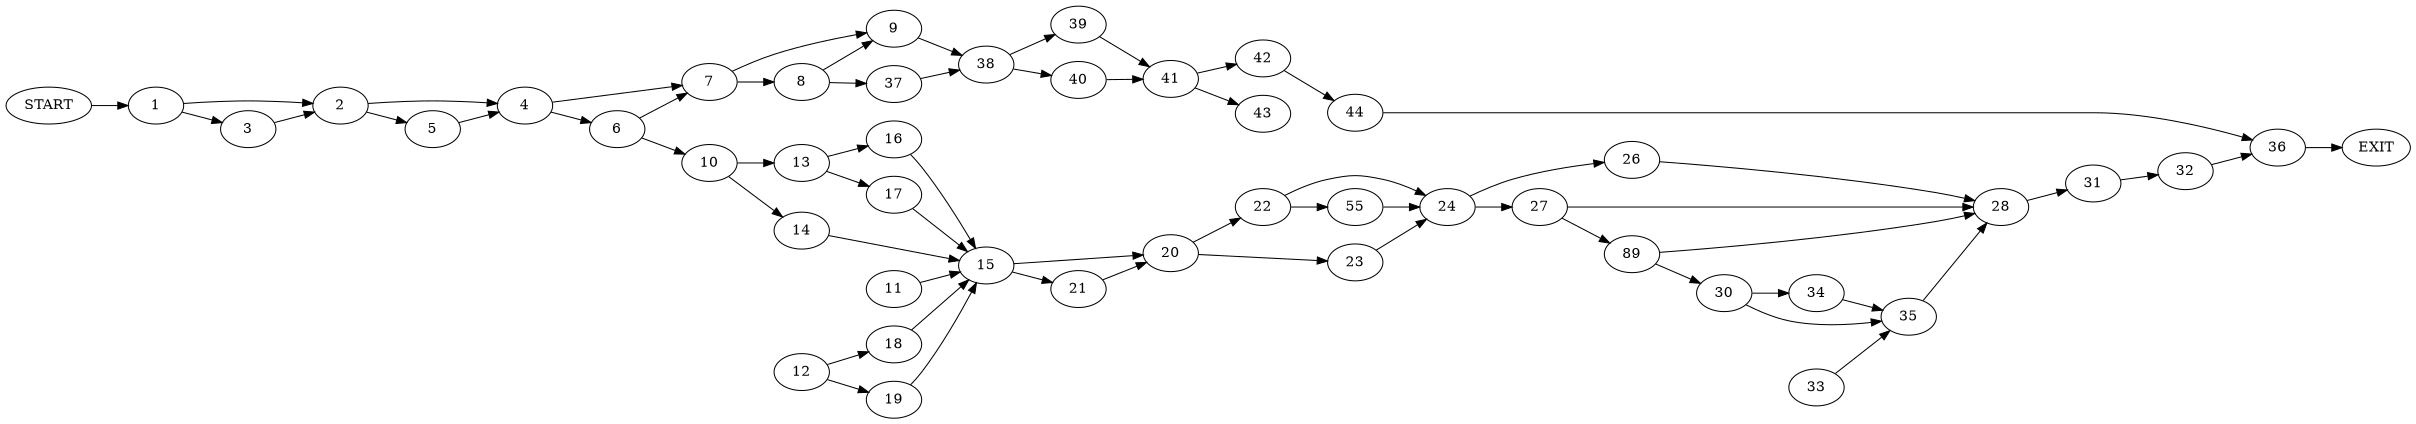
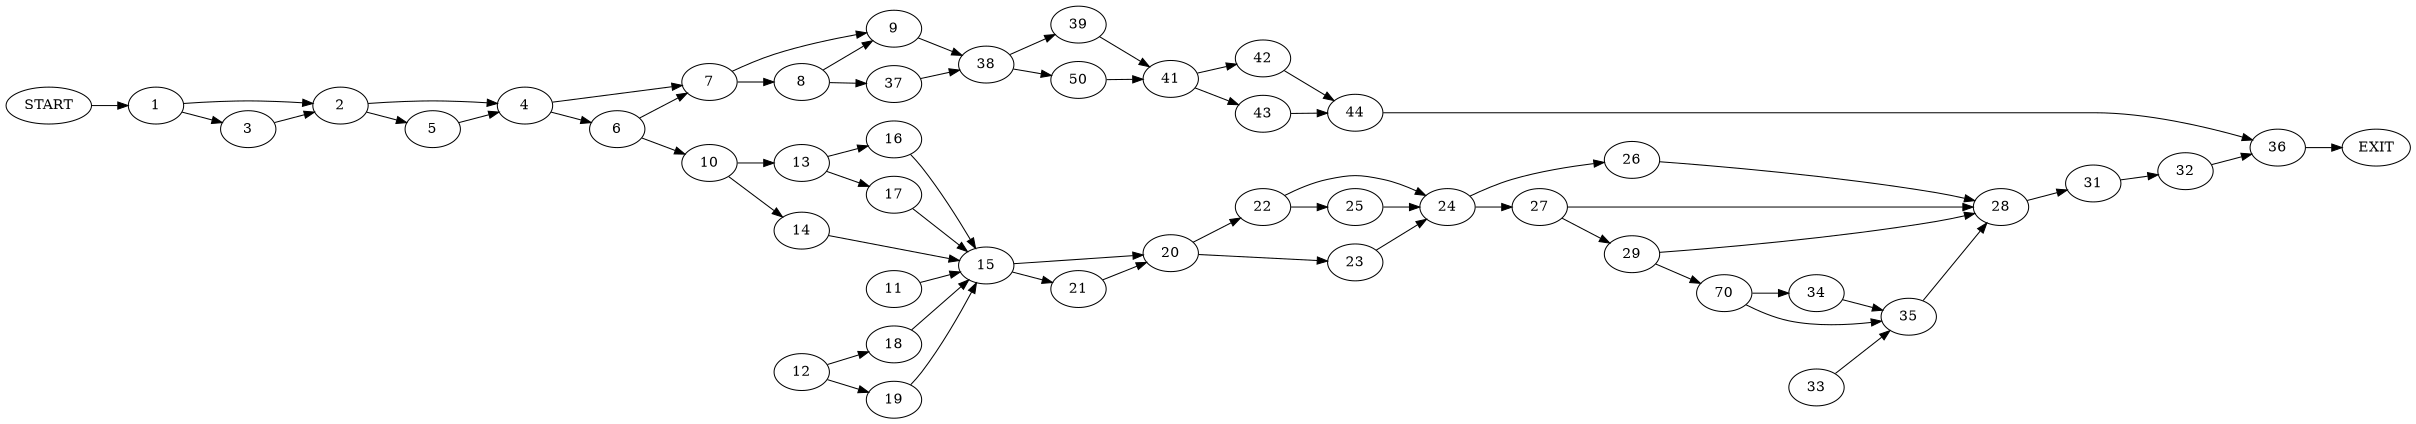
(1079, 80) -> (1079, 80)
none -> (1304, 113)
(1355, 207) -> (1355, 207)
(1632, 254) -> (1632, 254)
(1724, 293) -> (1724, 293)
